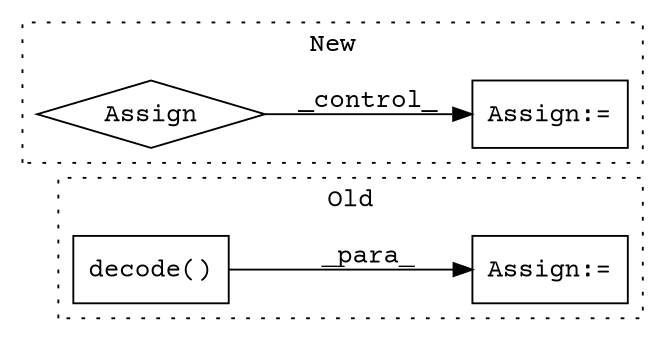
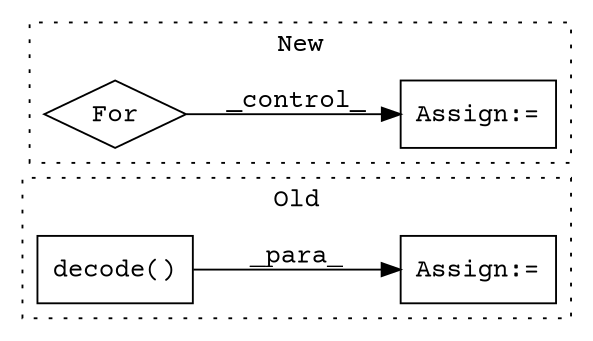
(151, 114) -> (115, 114)
